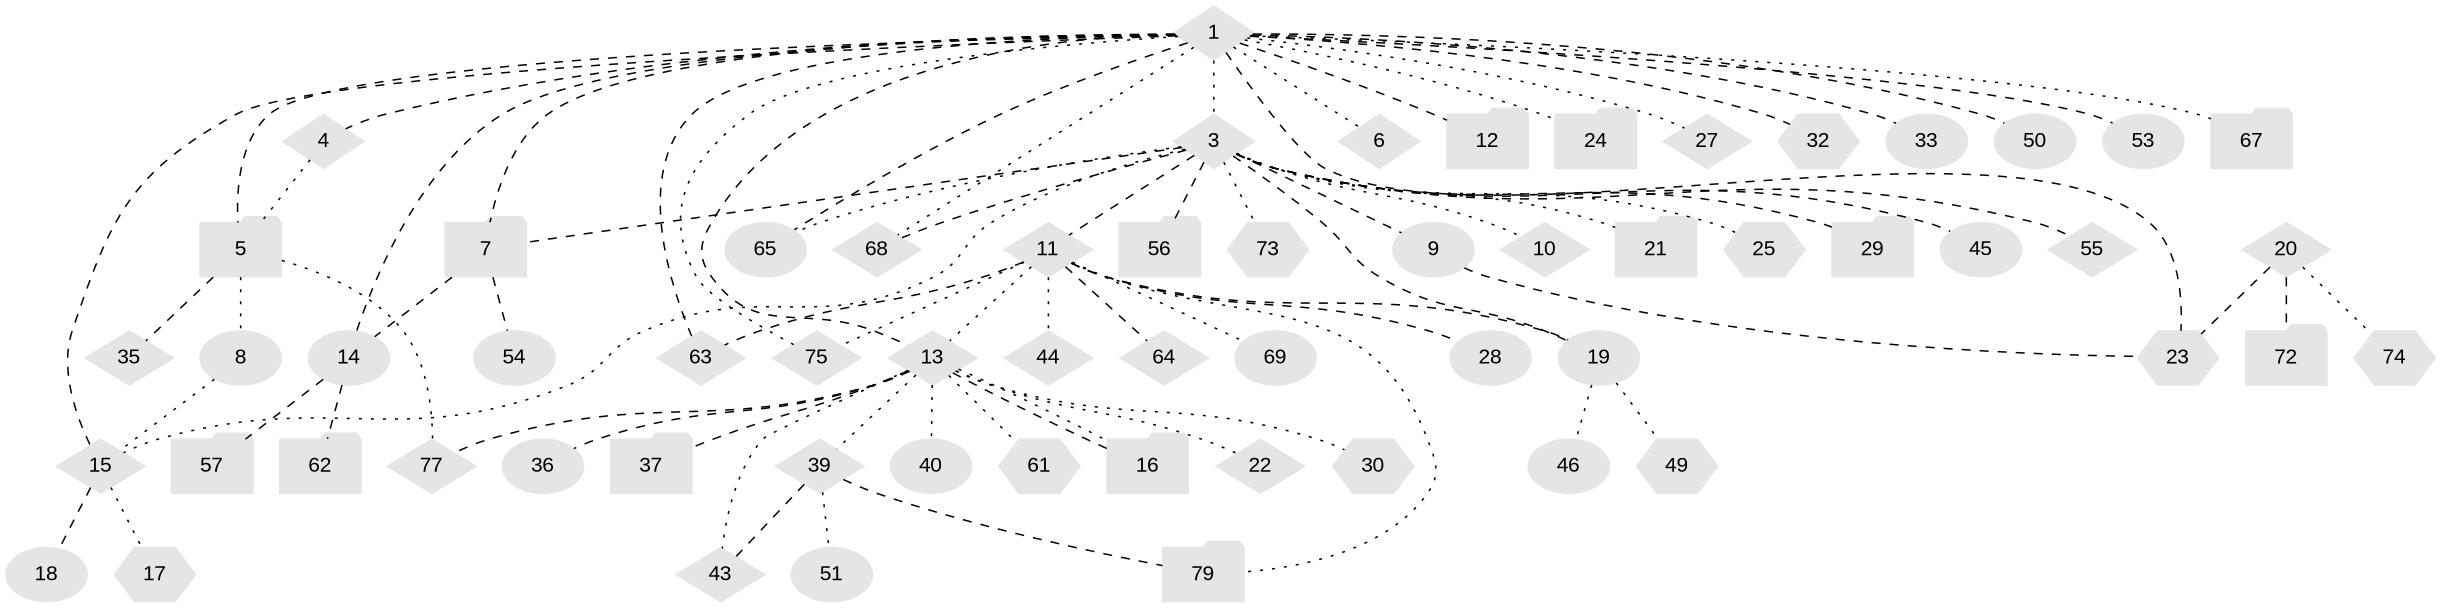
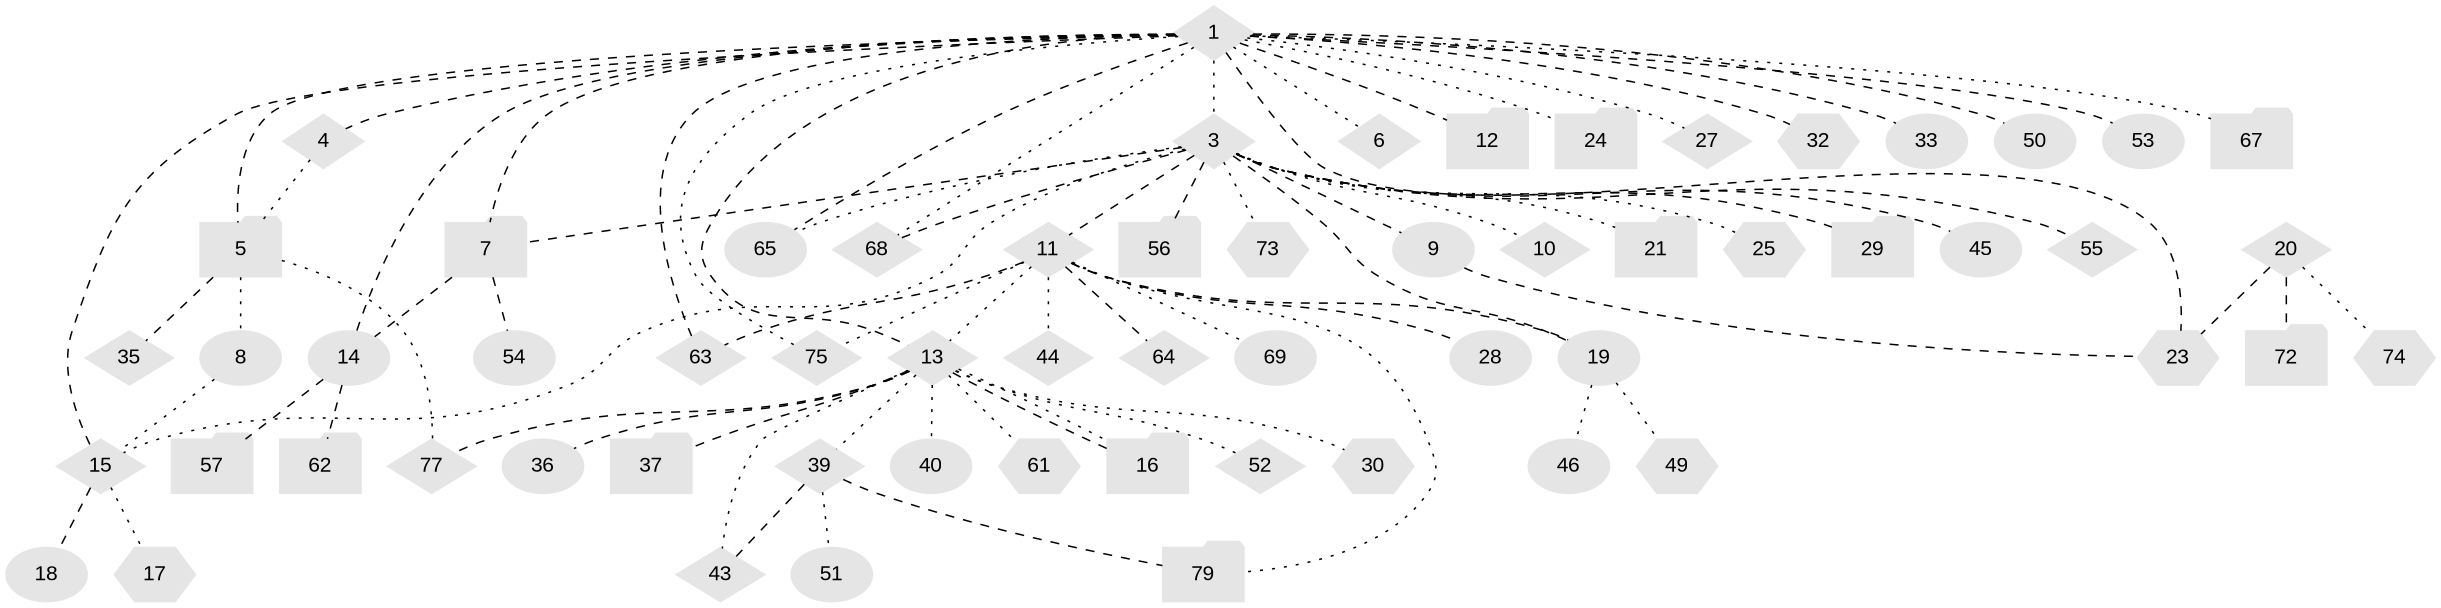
(1260, 466) -> (1260, 466)
